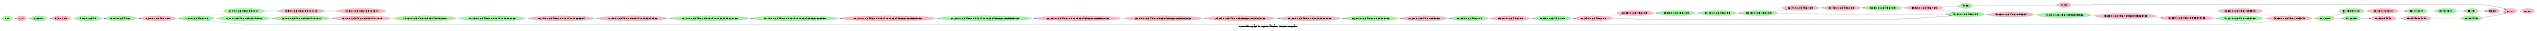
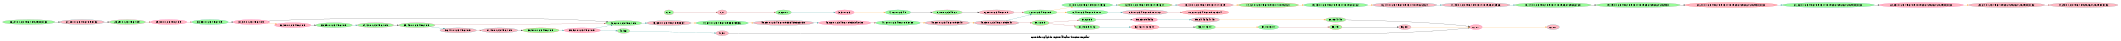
(1310, 18) -> none
(2264, 18) -> (922, 23)
